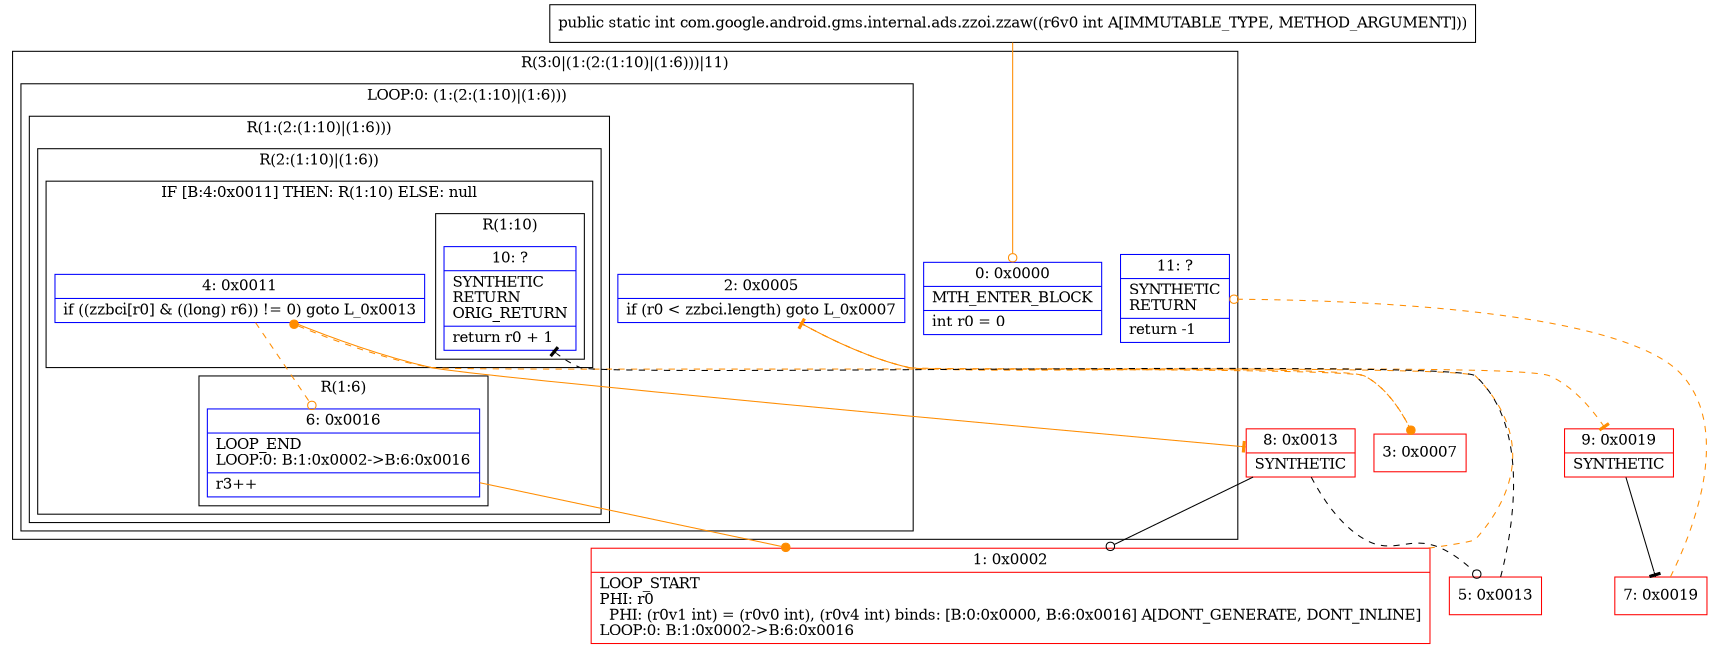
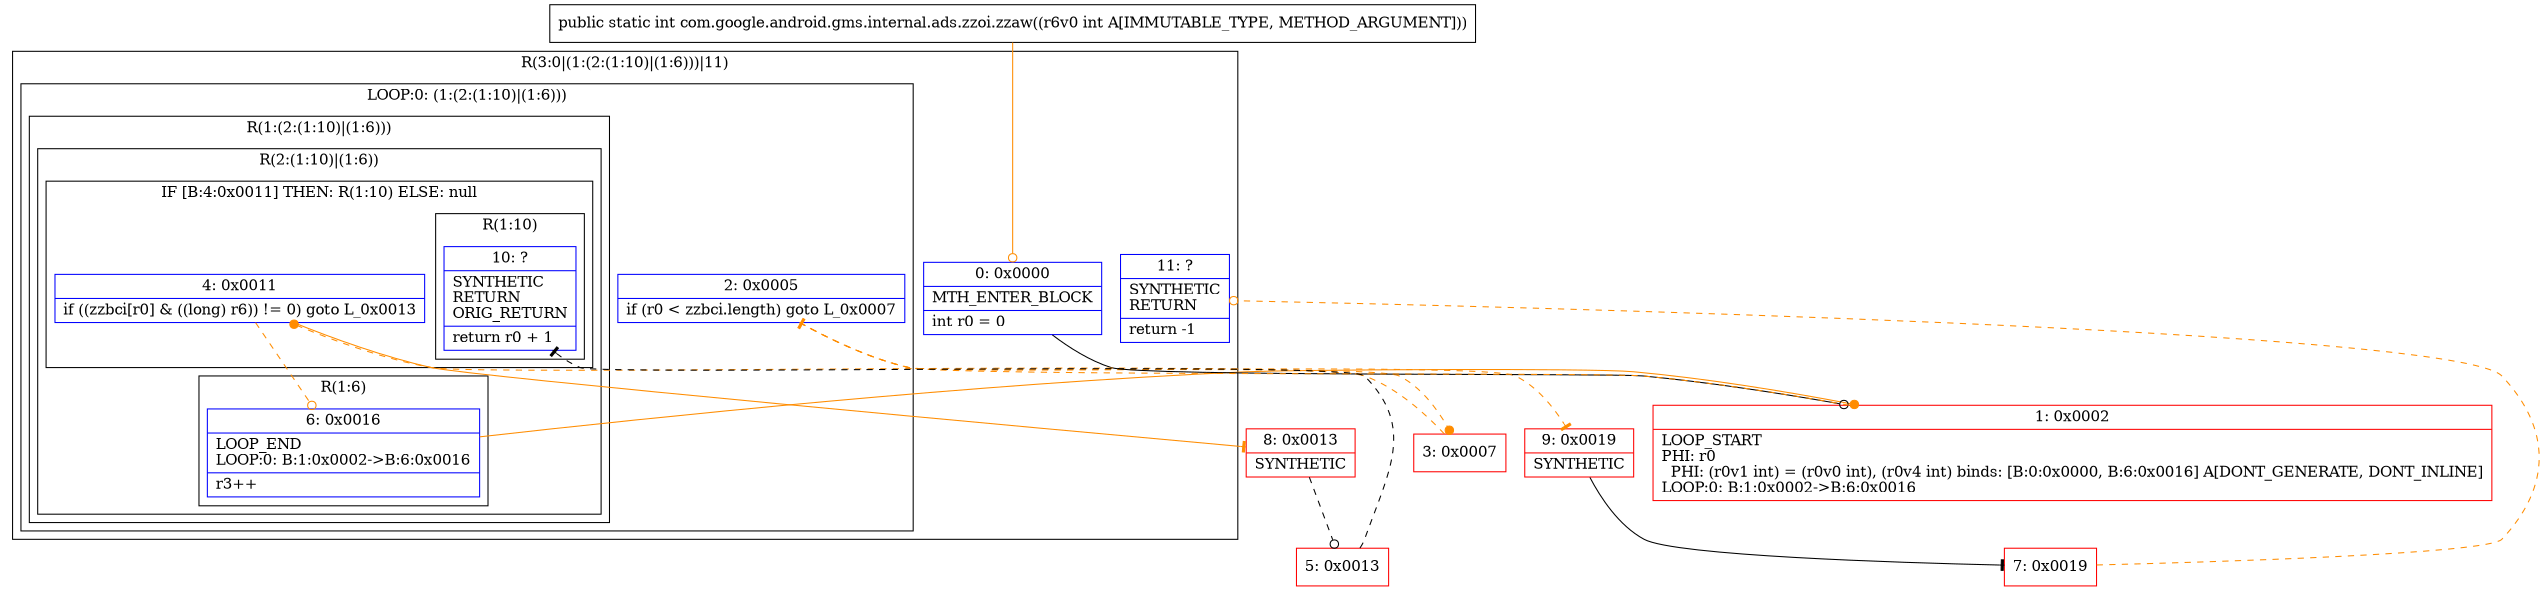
(1184, 511) -> (1442, 374)
